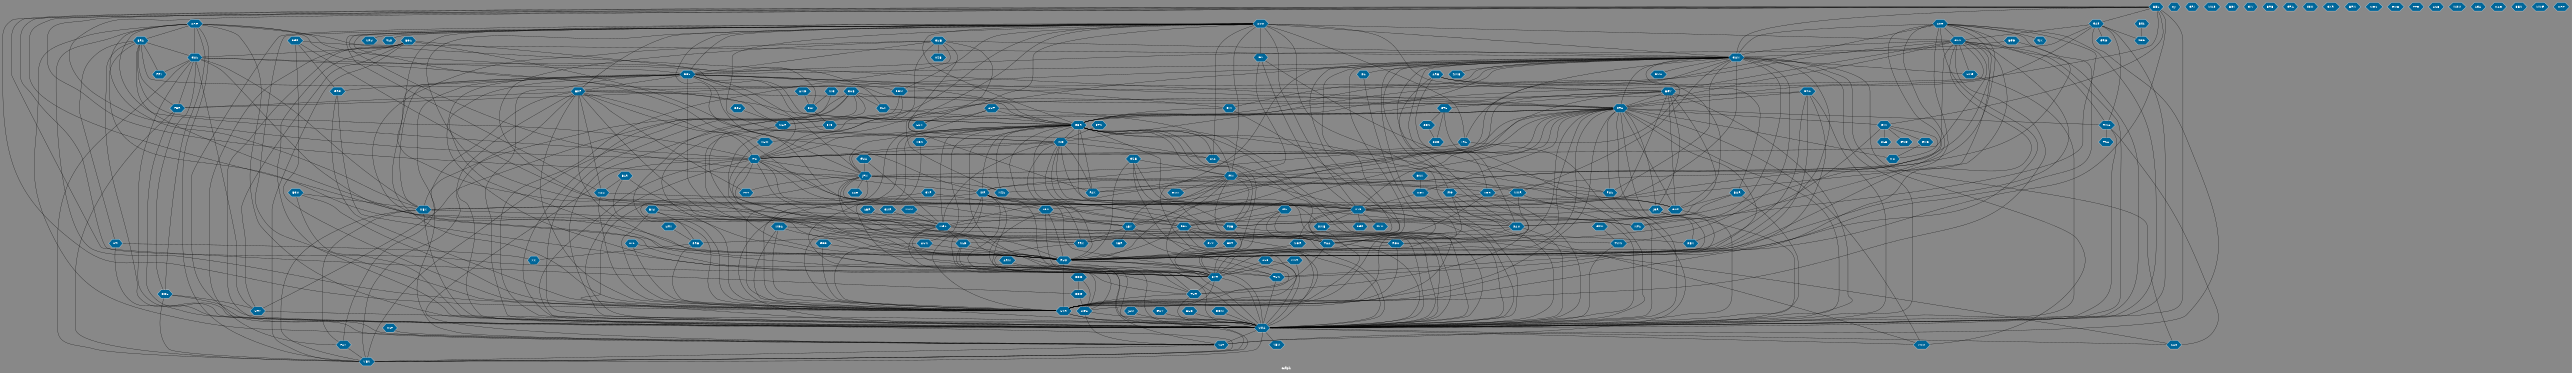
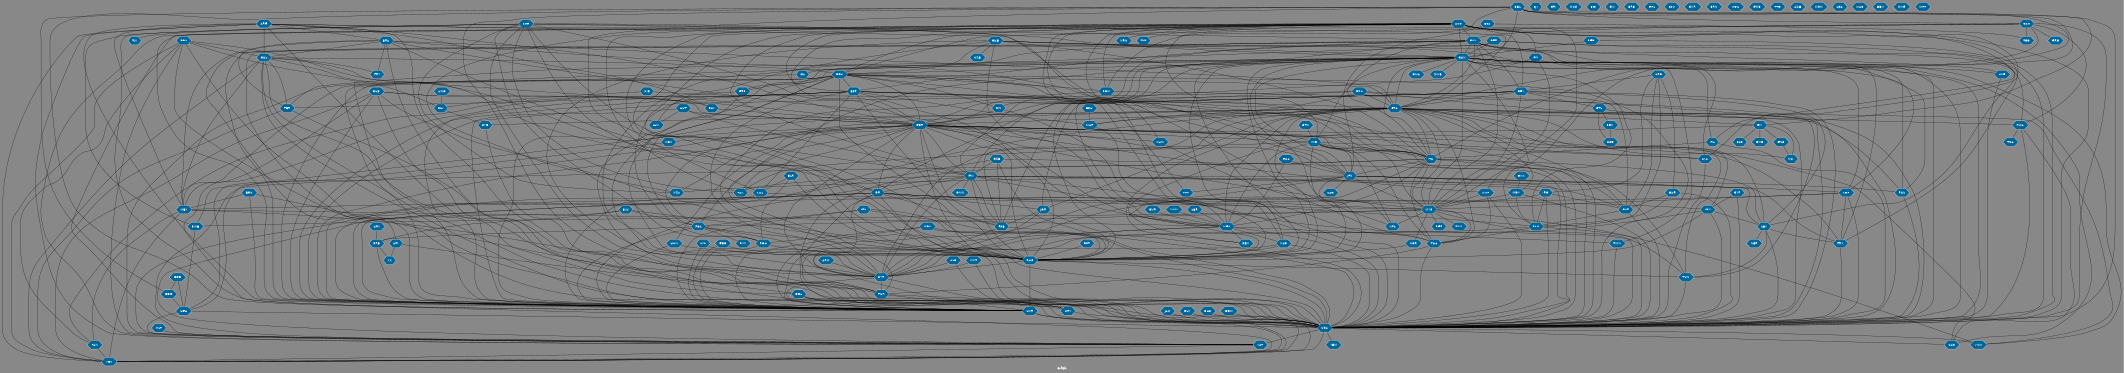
(70, 22) -> (1362, 63)
none -> (1201, 142)
(1600, 227) -> none
(2141, 299) -> (2044, 280)
